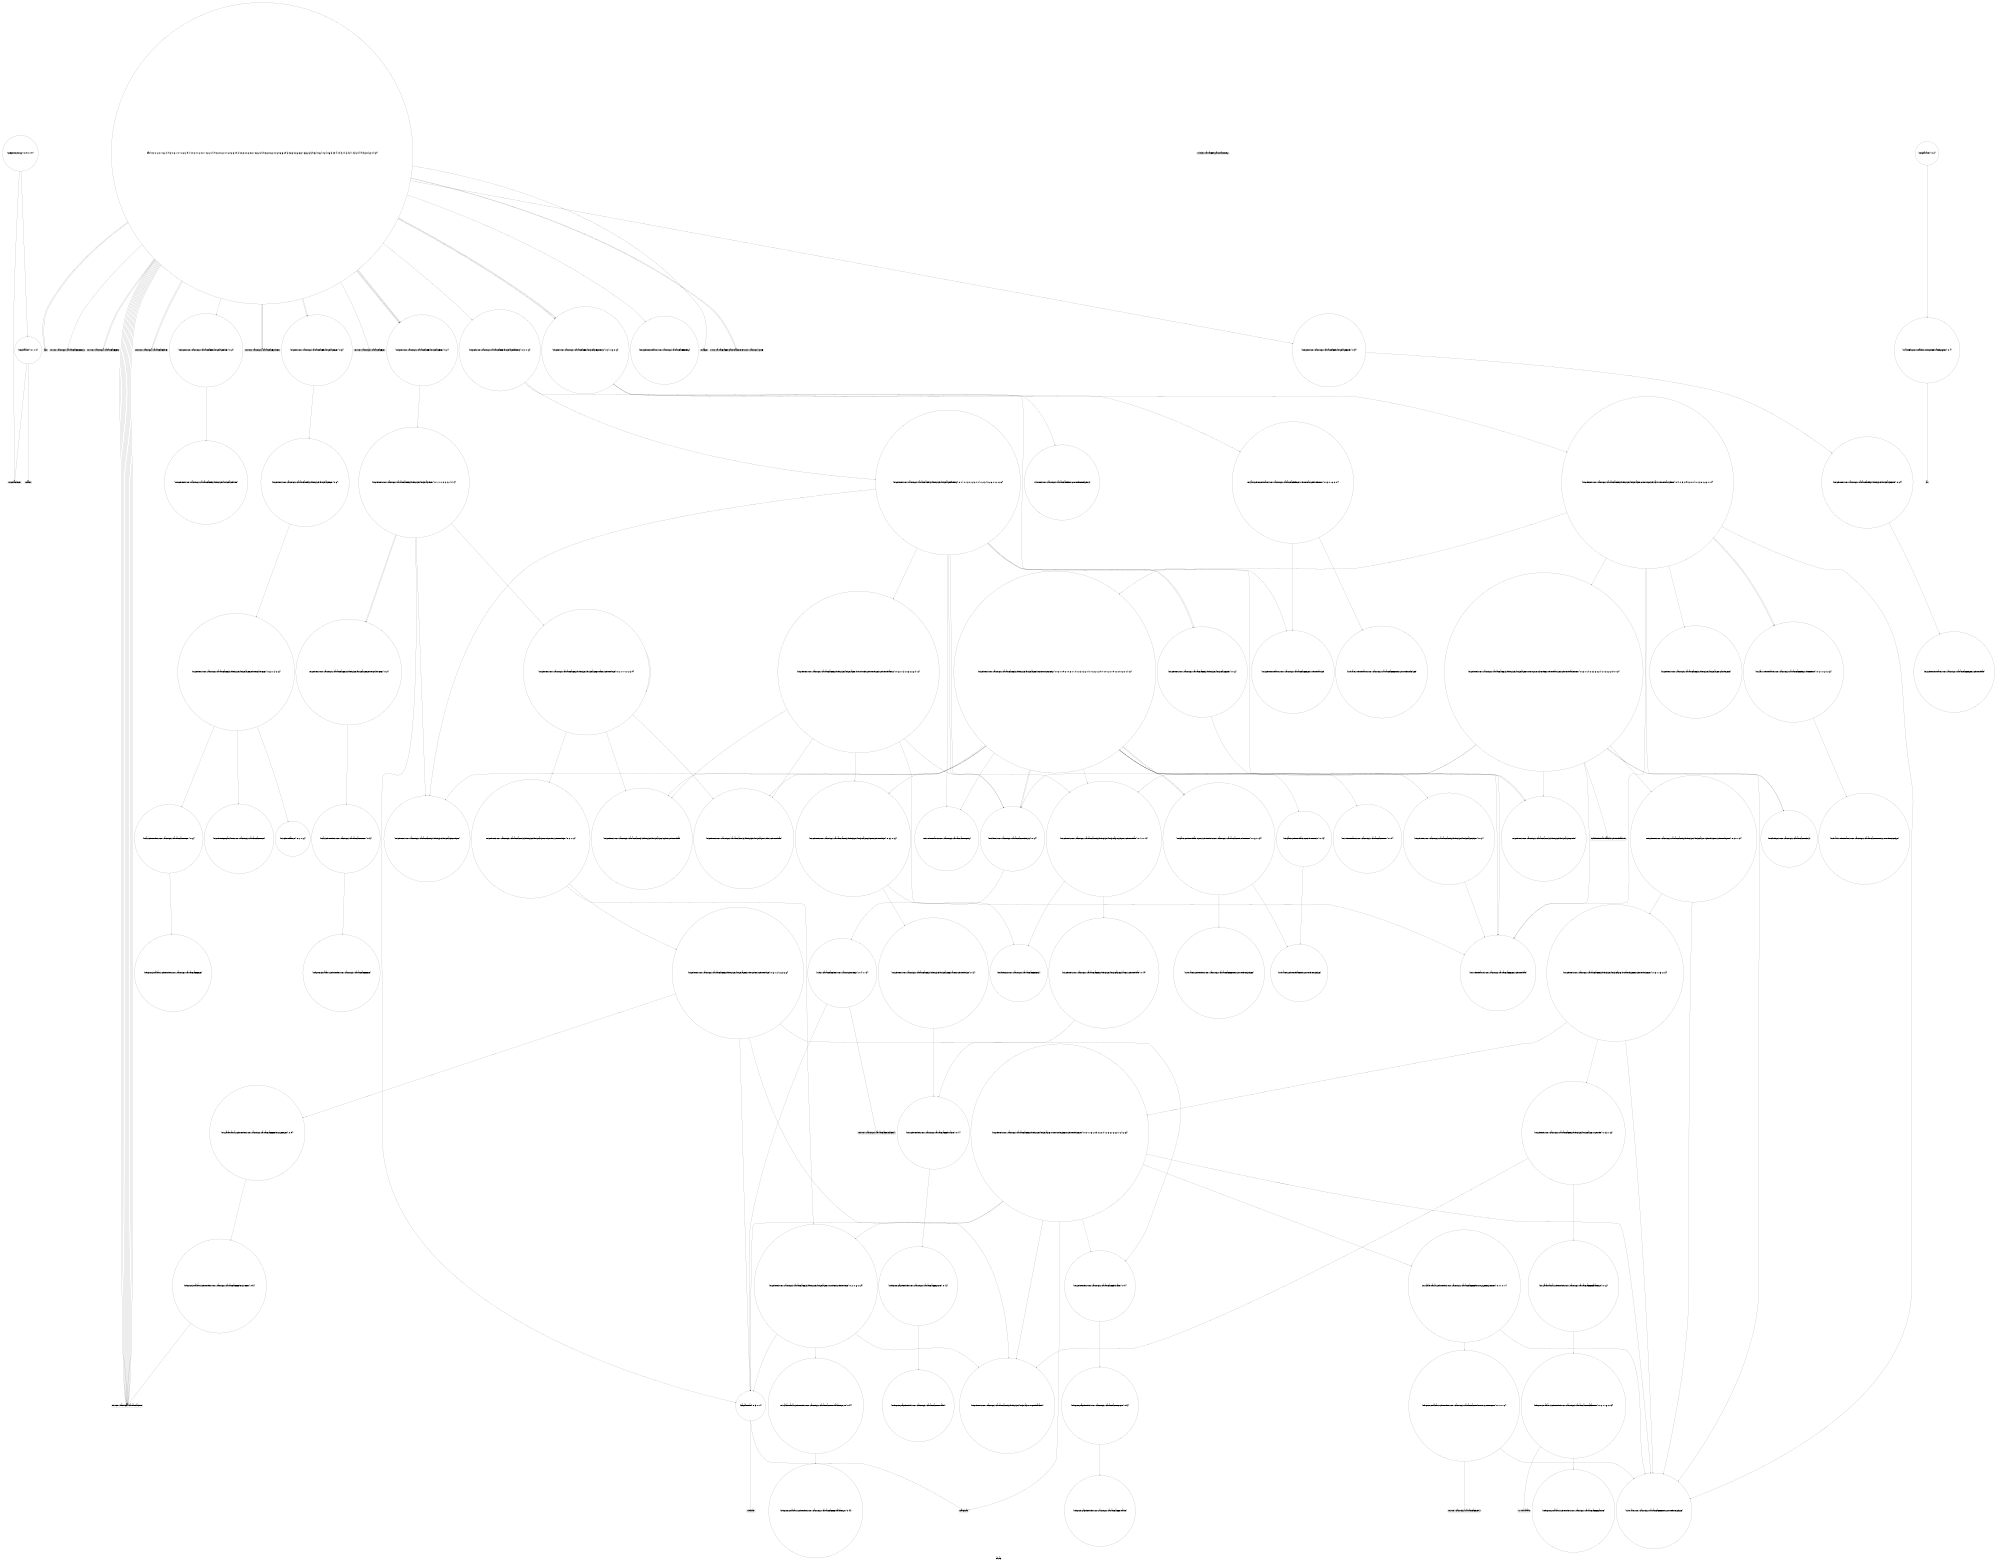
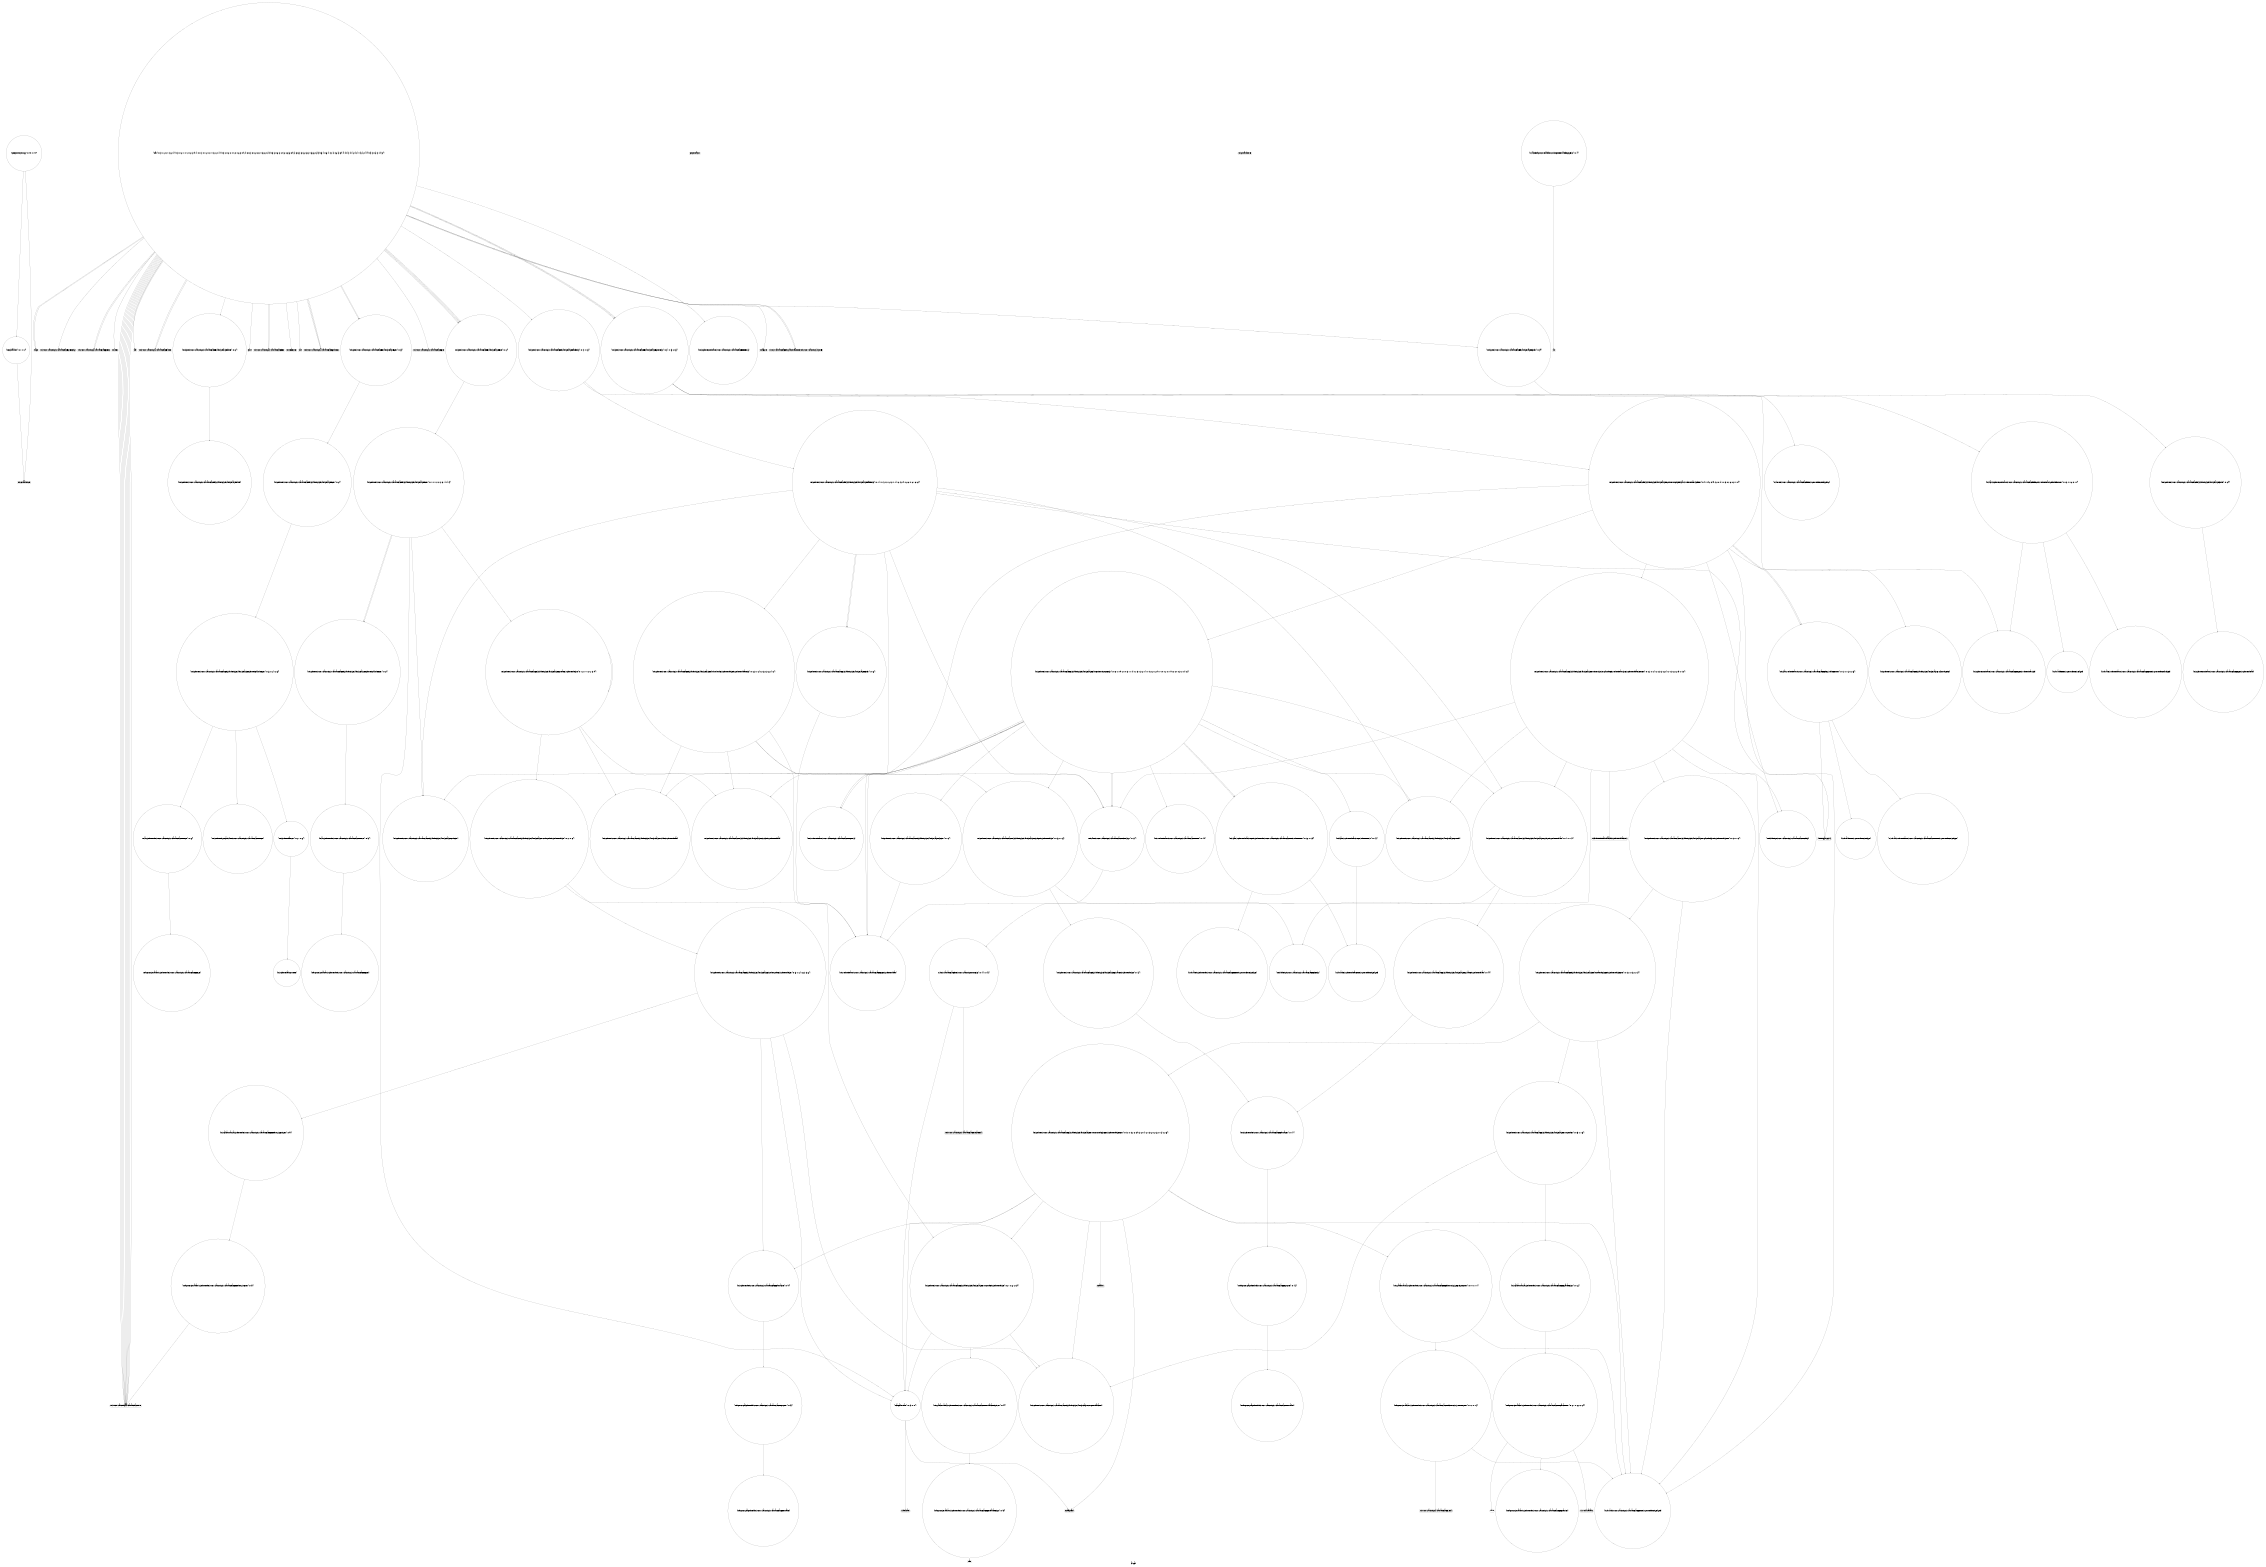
none -> (695, 153)
(1213, 153) -> none
none -> (1245, 153)
(1927, 153) -> none
none -> (115, 350)
none -> (135, 350)
none -> (250, 350)
none -> (269, 350)
none -> (291, 350)
none -> (300, 350)
(28, 483) -> none
none -> (2068, 672)
none -> (1824, 839)
none -> (1856, 839)
none -> (287, 973)
none -> (1101, 1286)
none -> (1492, 1511)
none -> (969, 1562)
